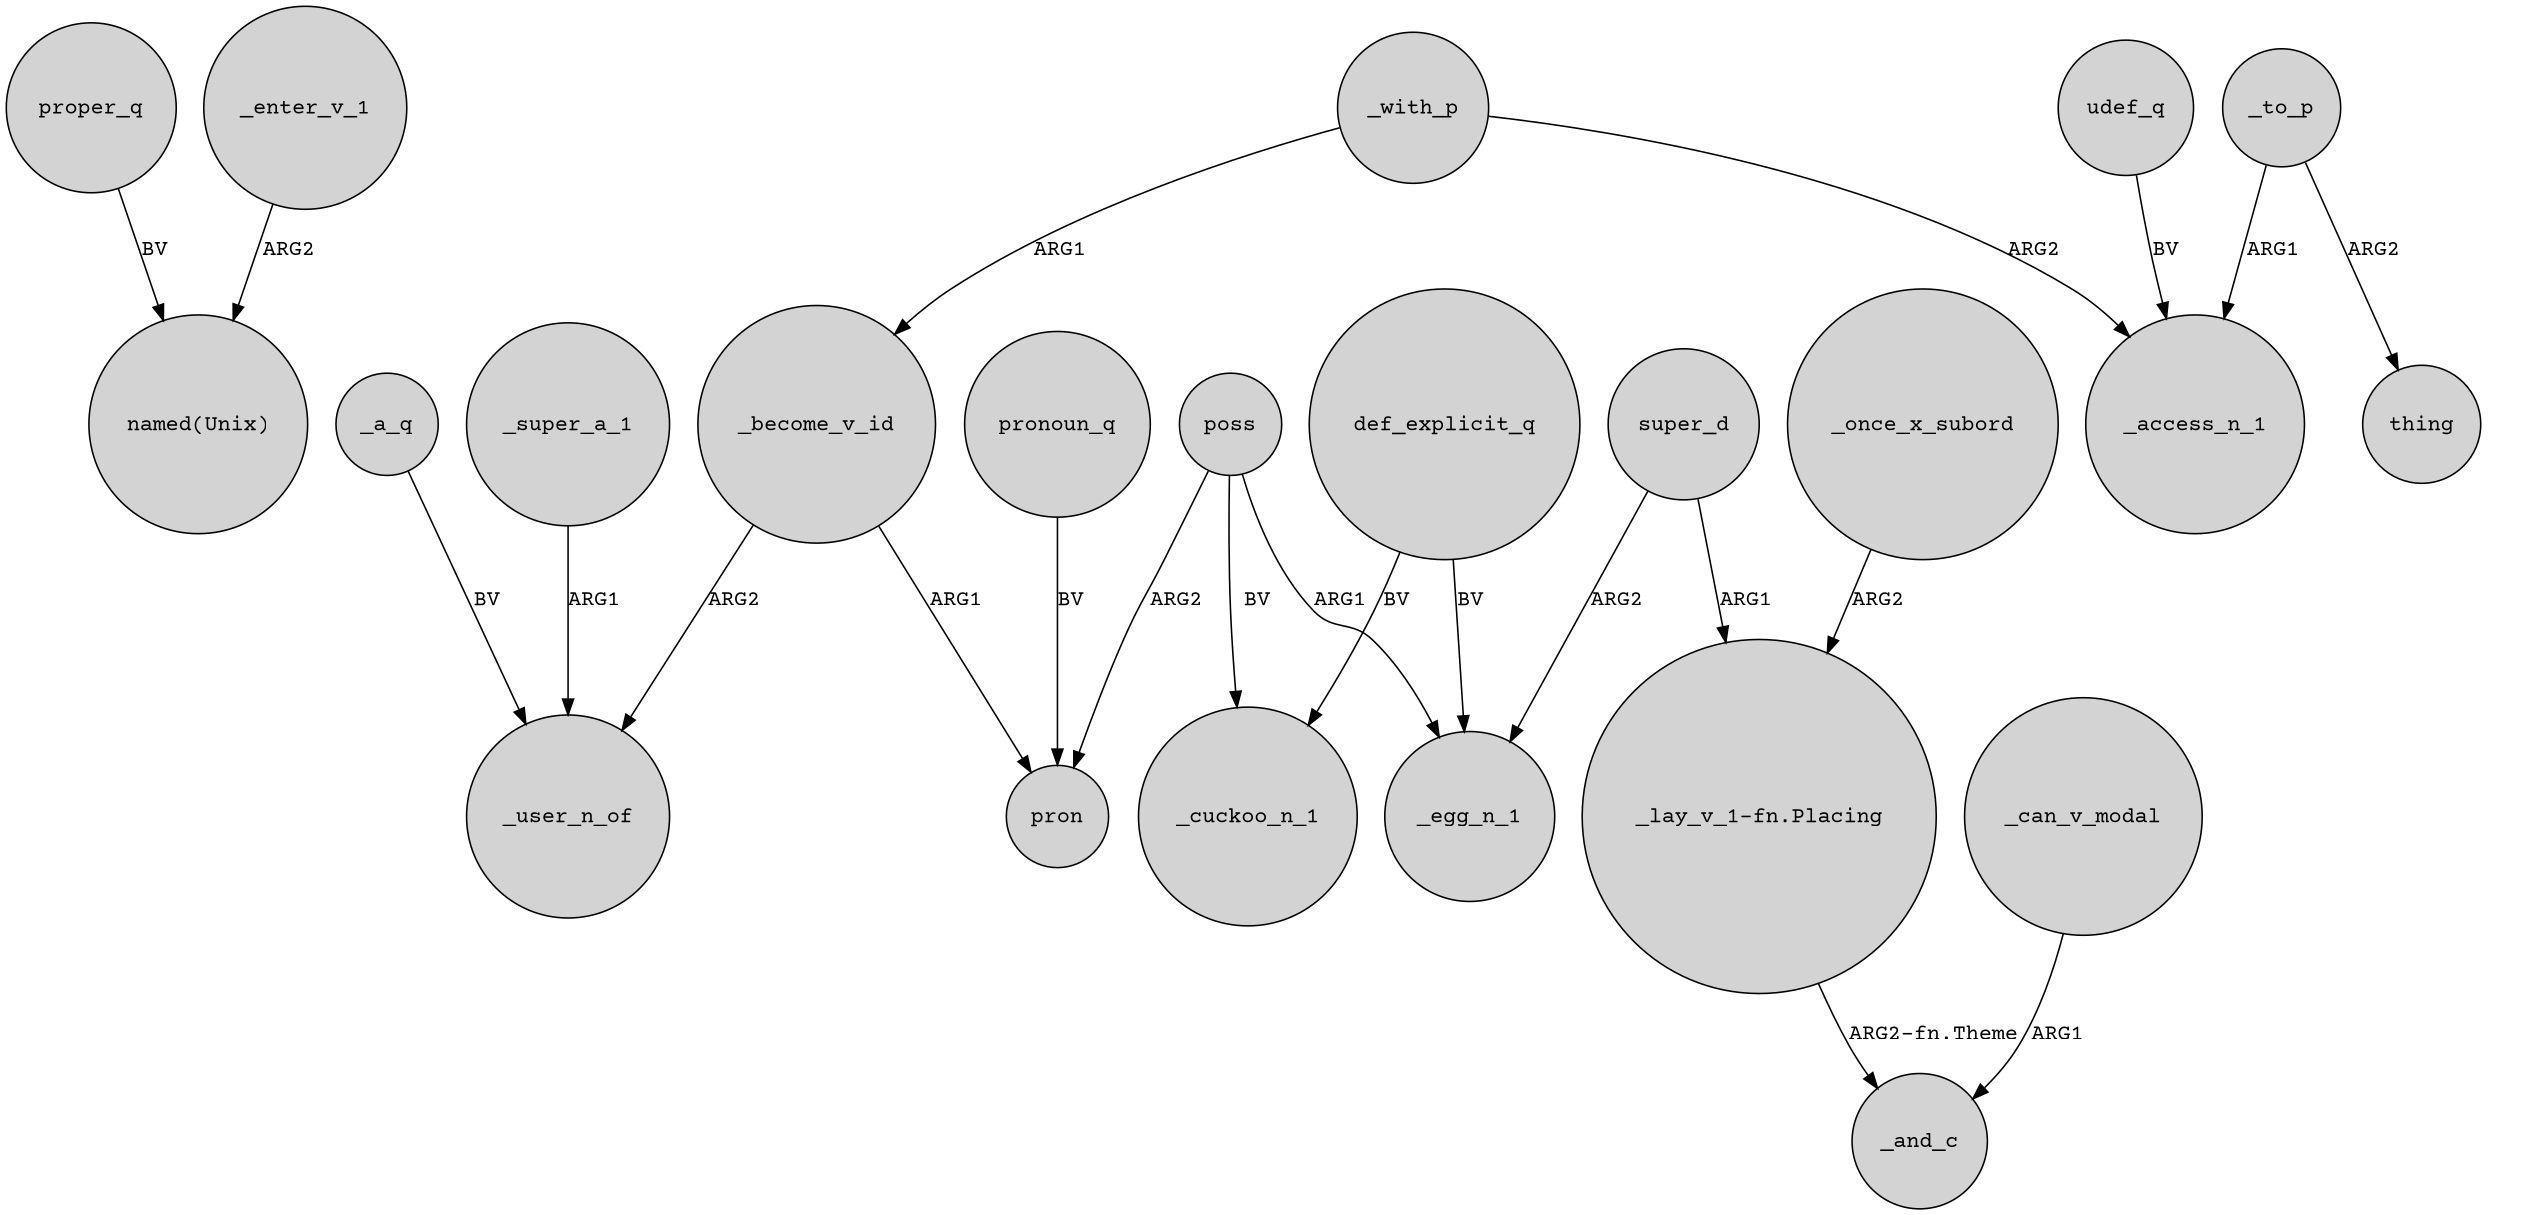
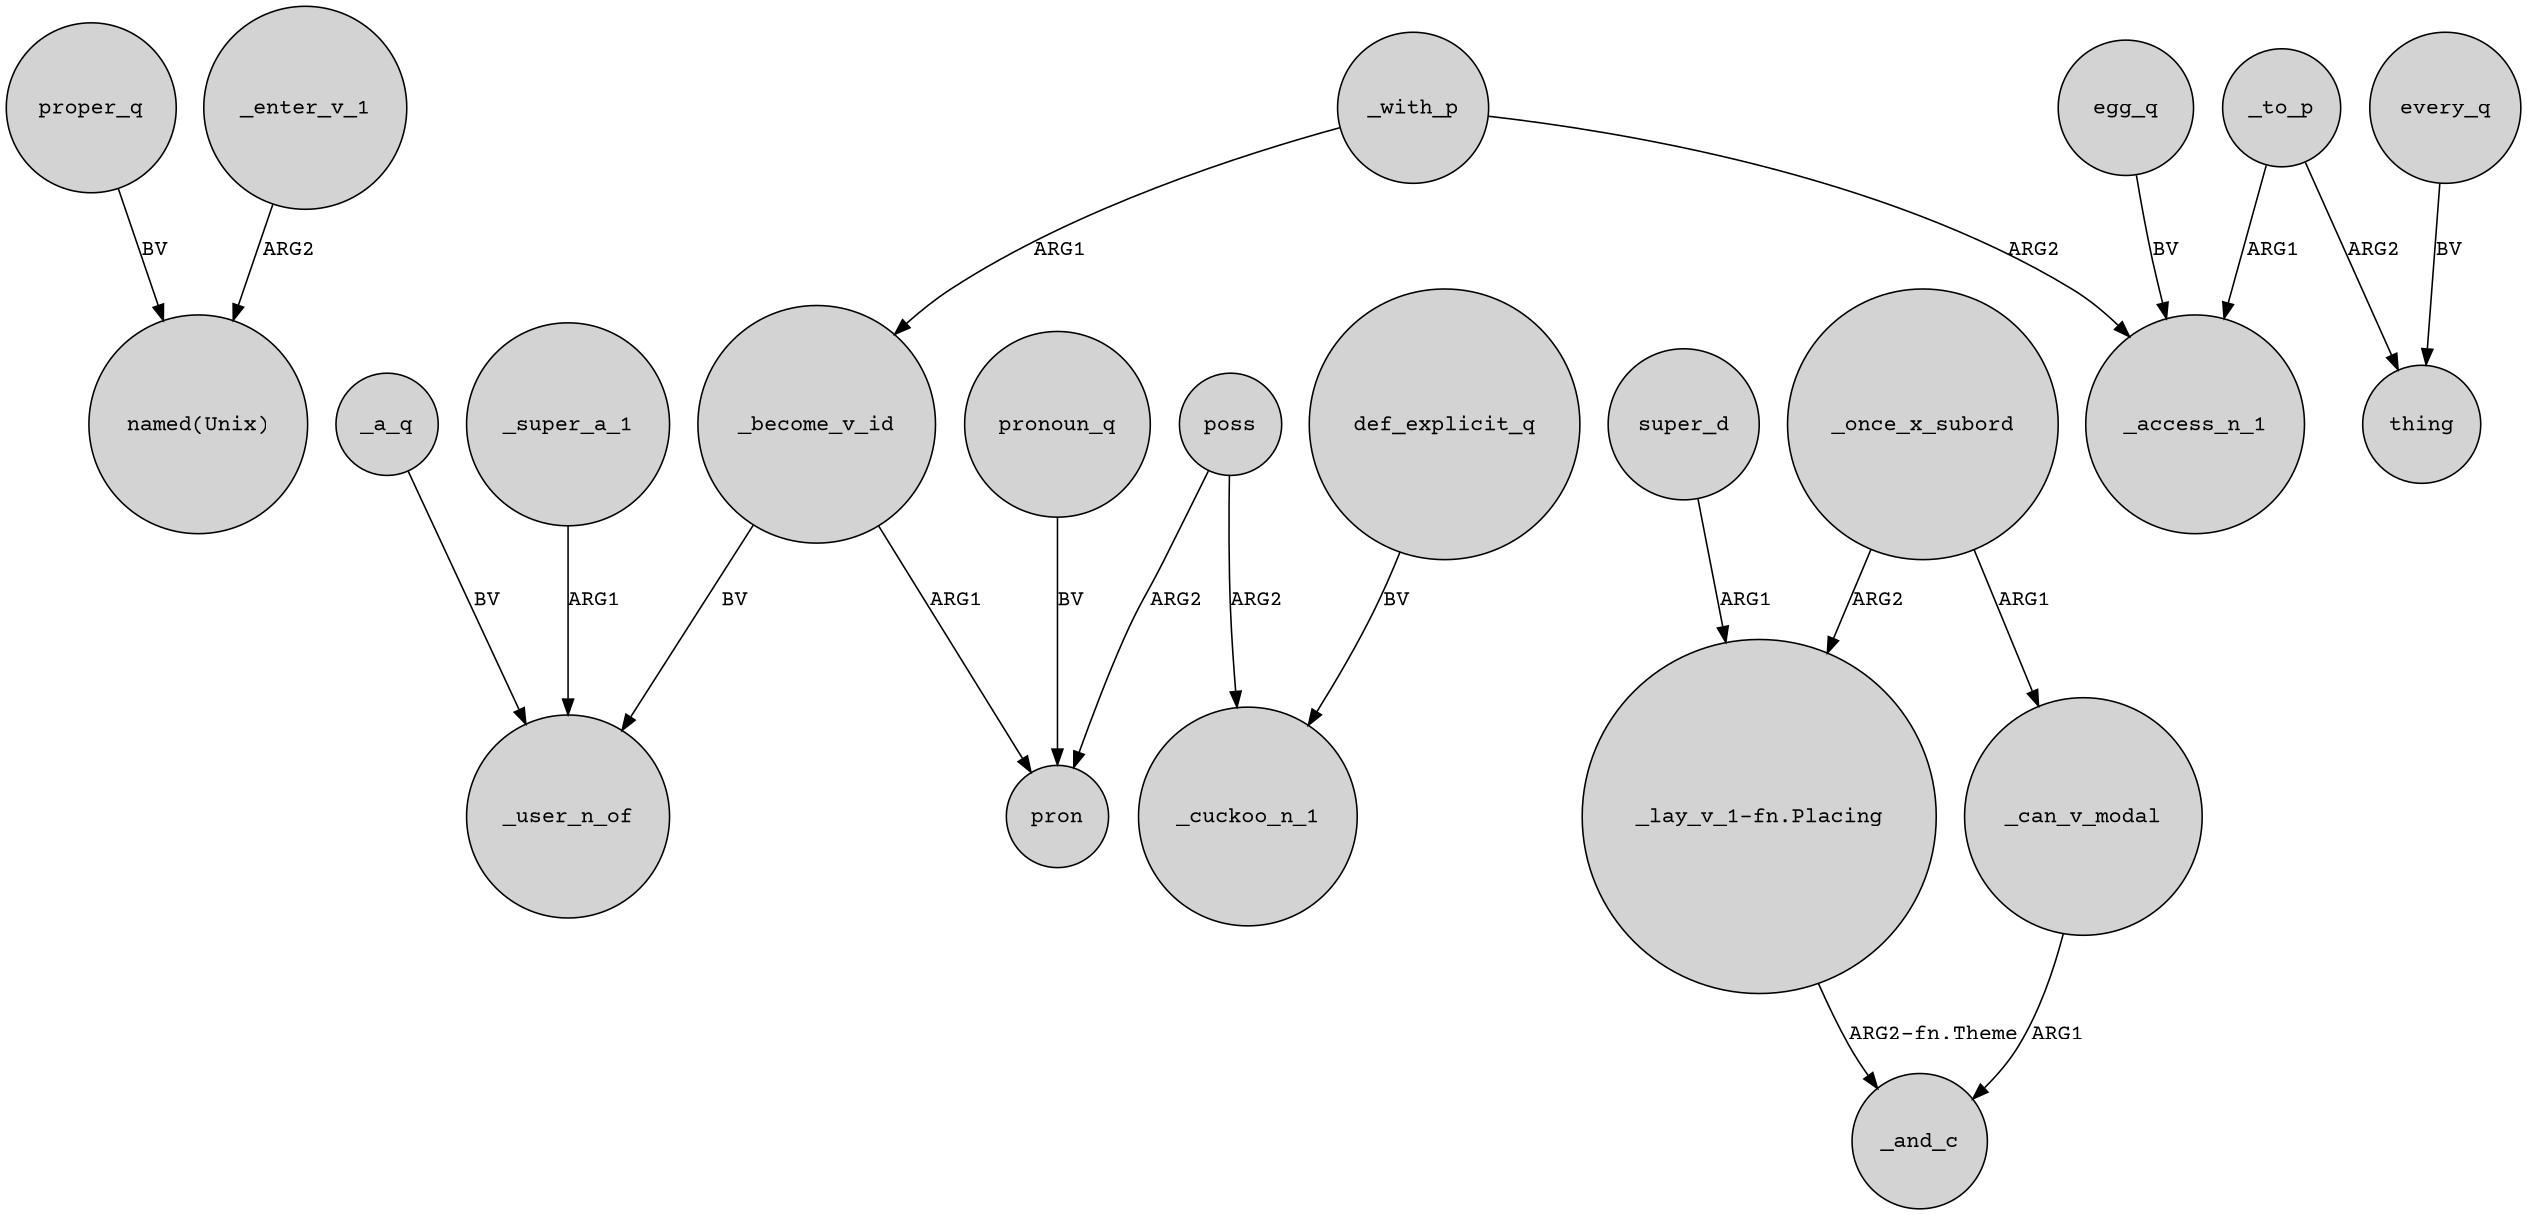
(2126, 108) -> (2126, 108)
none -> (2445, 108)
(735, 599) -> (735, 599)
(1257, 599) -> (1257, 599)
none -> (2003, 620)
(1470, 816) -> none
